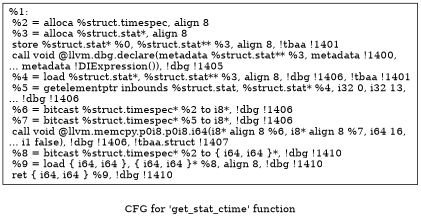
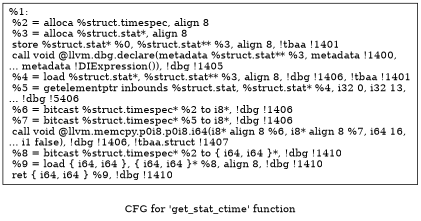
(44, 99) -> (44, 99)
